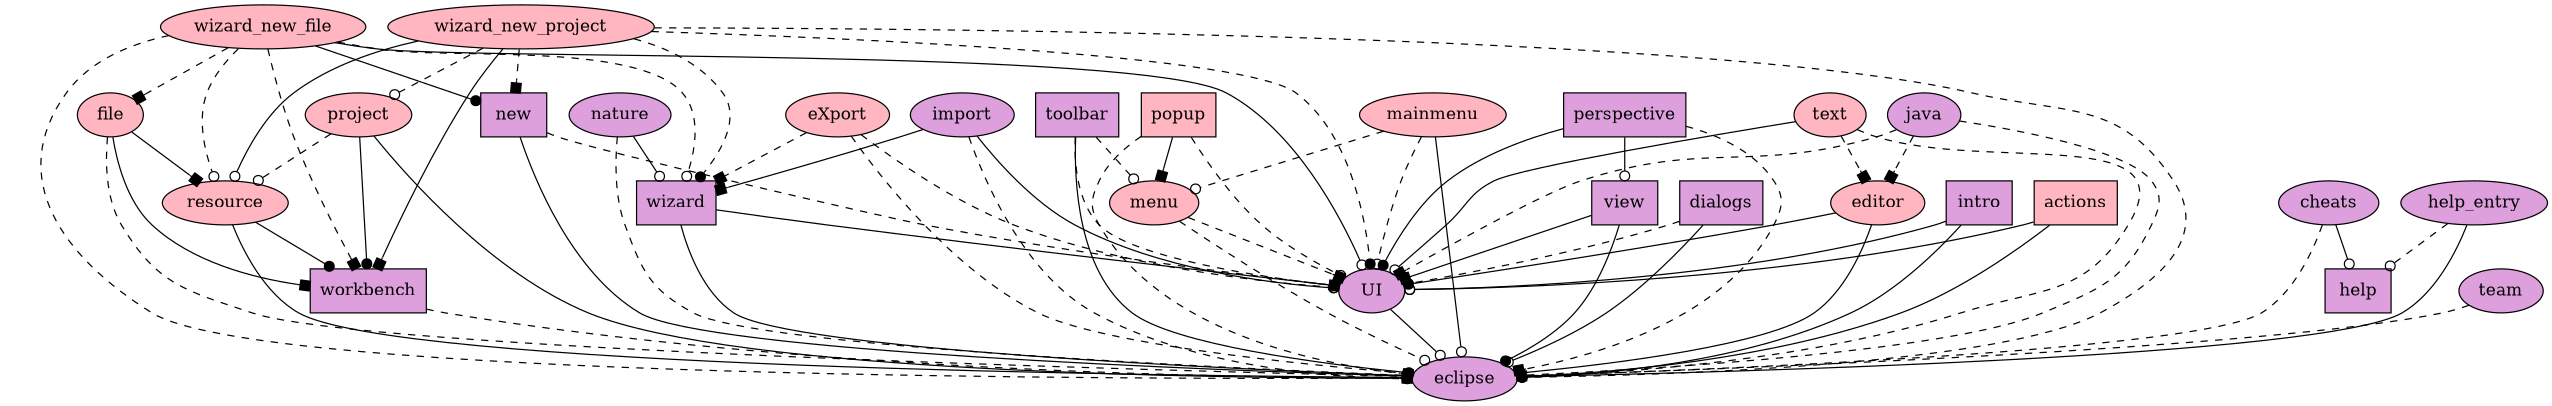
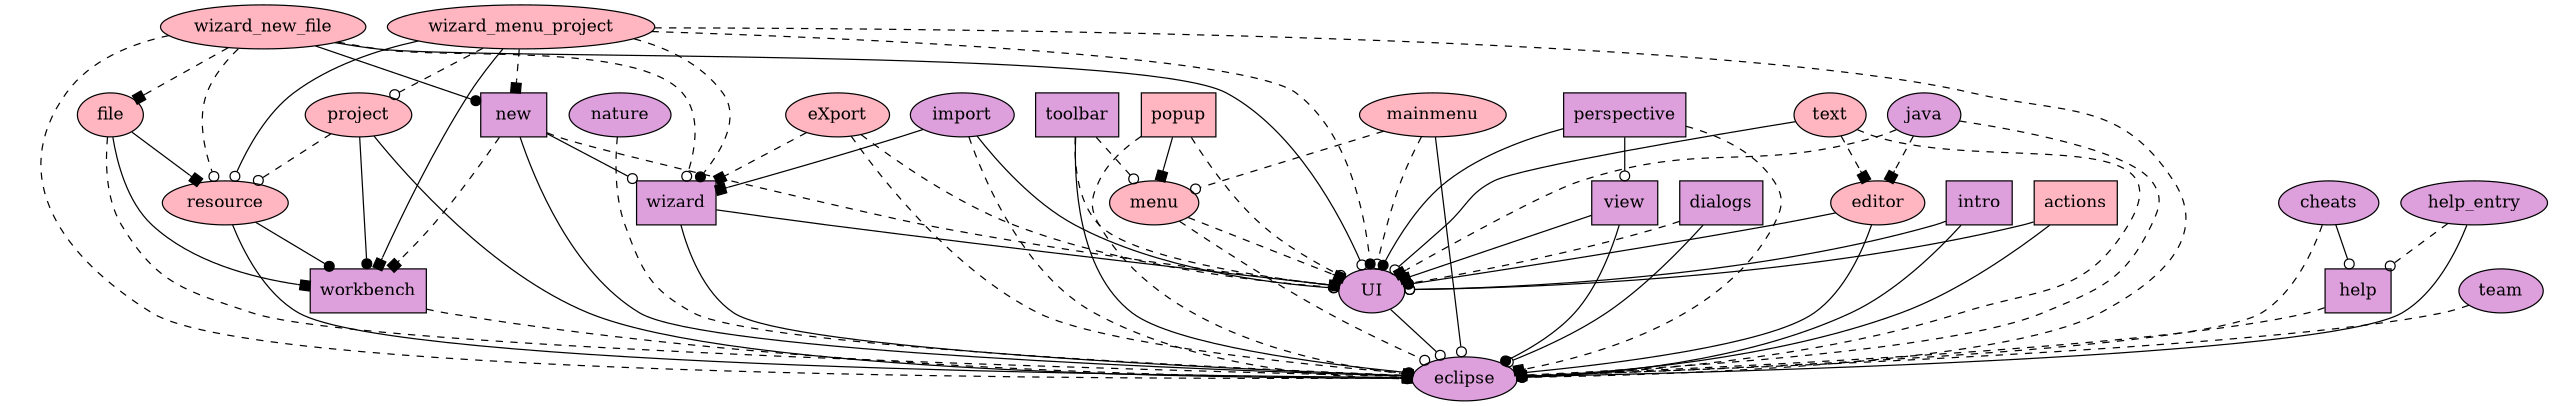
(521, 27) -> (521, 27)
(643, 152) -> (587, 155)
(304, 161) -> (452, 201)
none -> (1928, 355)
